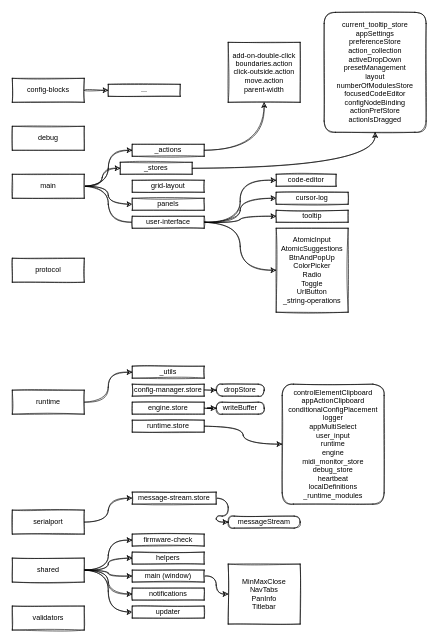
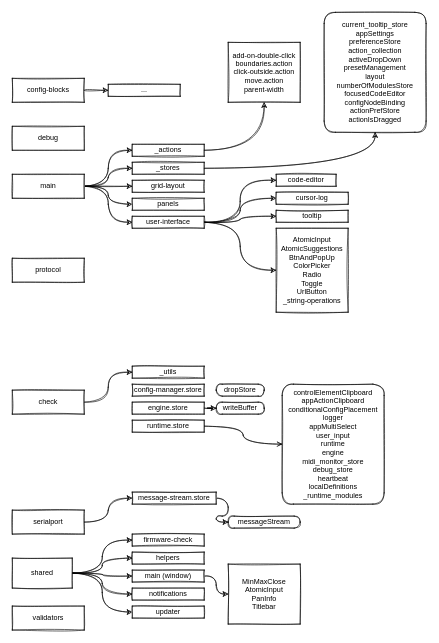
(156, 168) -> (168, 168)
none -> (115, 186)
(118, 220) -> (125, 222)
(208, 390) -> none
(48, 402) -> (48, 402)
(276, 444) -> (277, 444)
(48, 570) -> (42, 573)
(264, 594) -> (264, 594)
